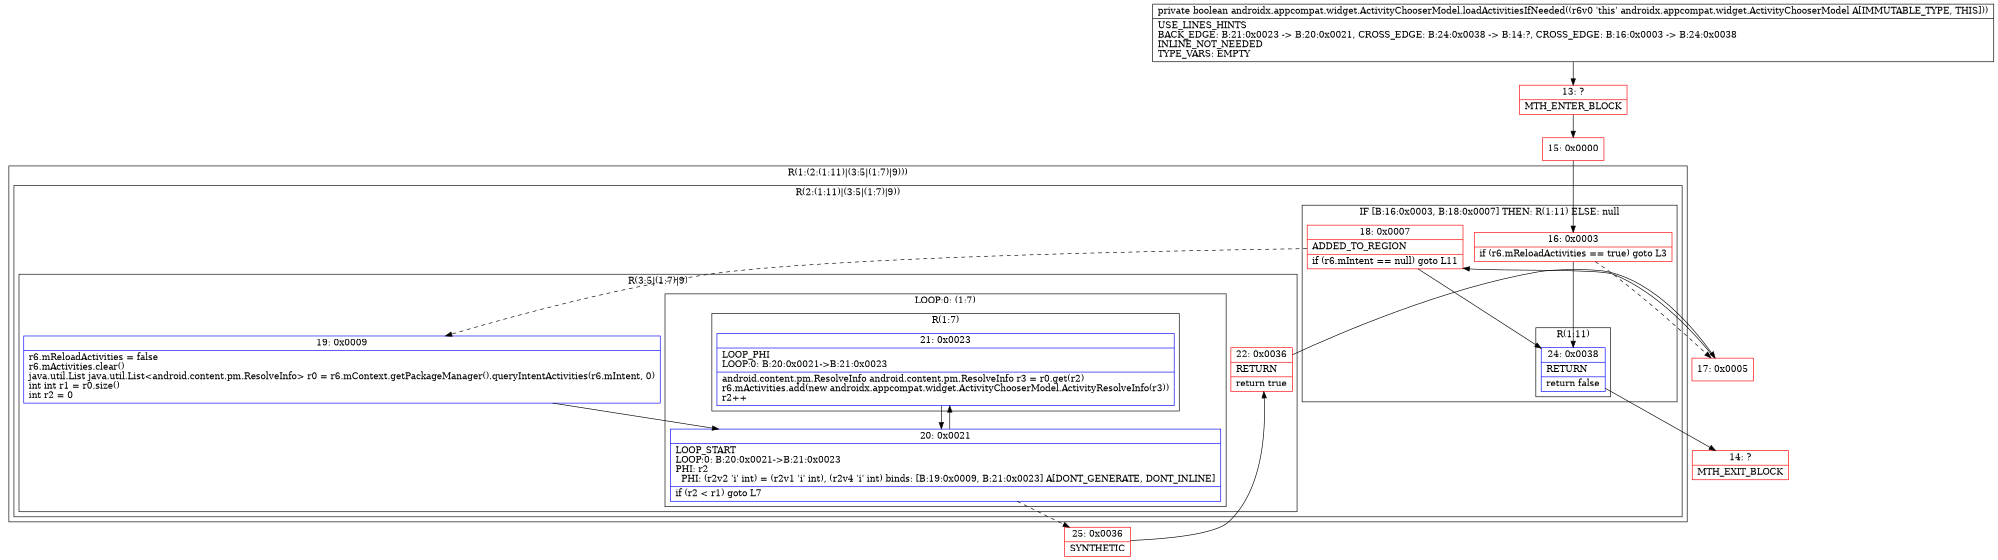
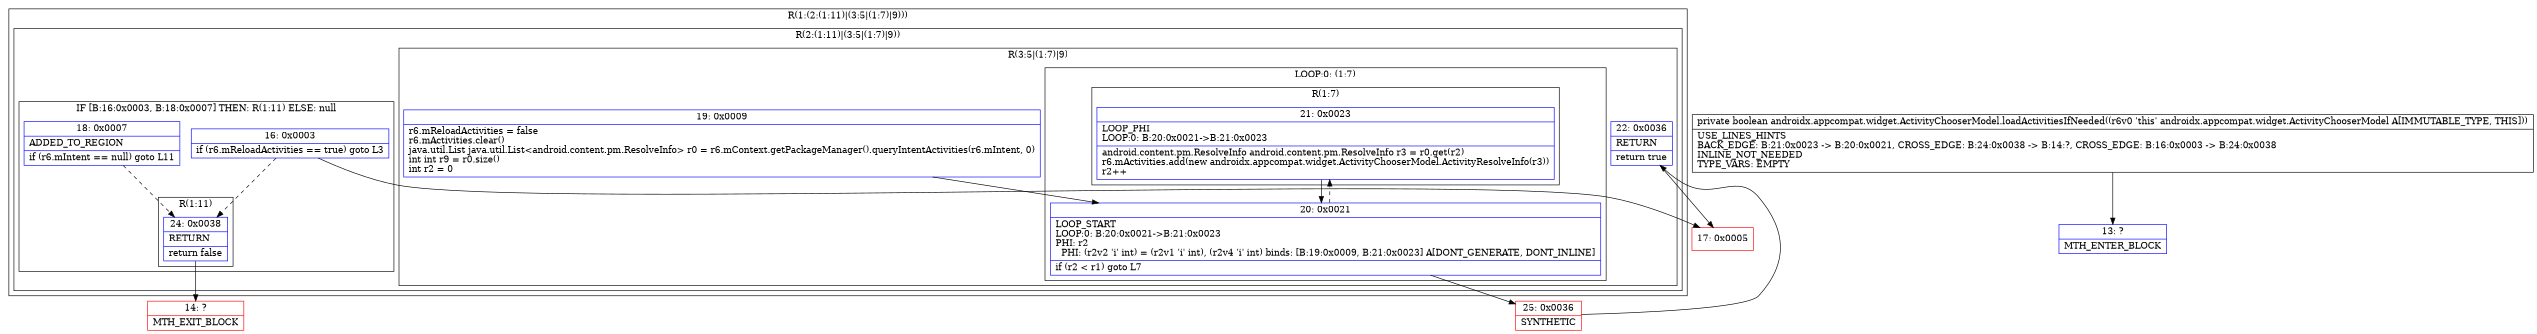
(1573, 100) -> (2113, 239)
(1573, 149) -> none
(1385, 247) -> (102, 143)
(1573, 247) -> (290, 143)
(876, 261) -> none
(1608, 273) -> none
(1573, 301) -> (249, 185)
(1652, 306) -> (971, 192)
(1477, 307) -> (147, 189)
(1262, 370) -> (1642, 143)
(74, 386) -> (454, 160)
(950, 421) -> (1330, 194)
(1040, 513) -> (1470, 289)
